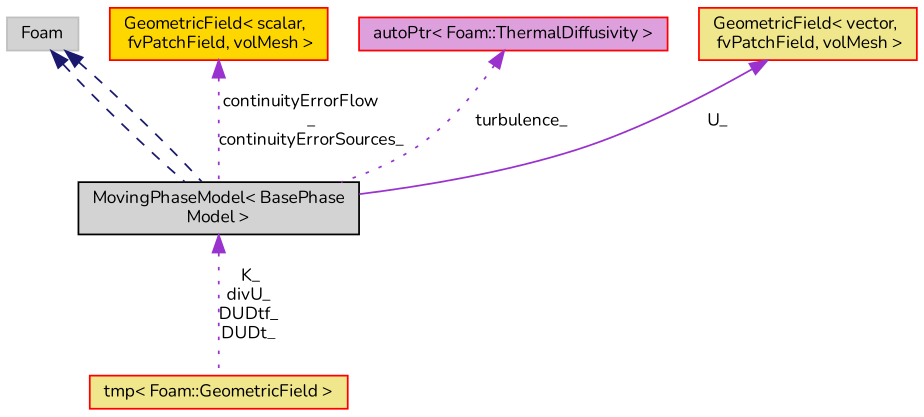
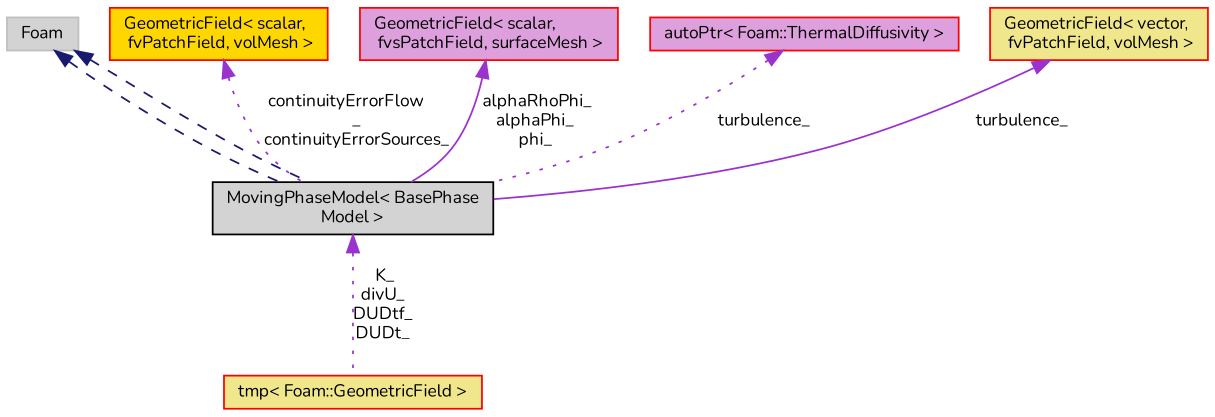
none -> (489, 34)
(716, 121) -> (1021, 121)
